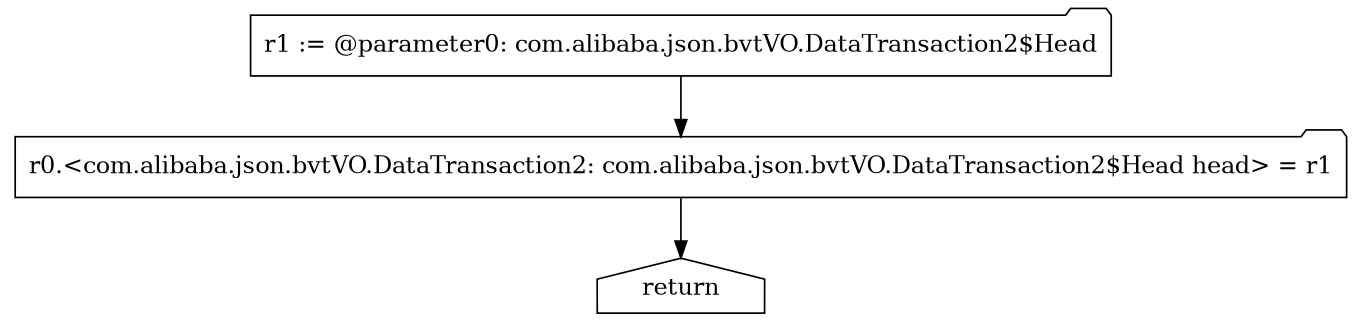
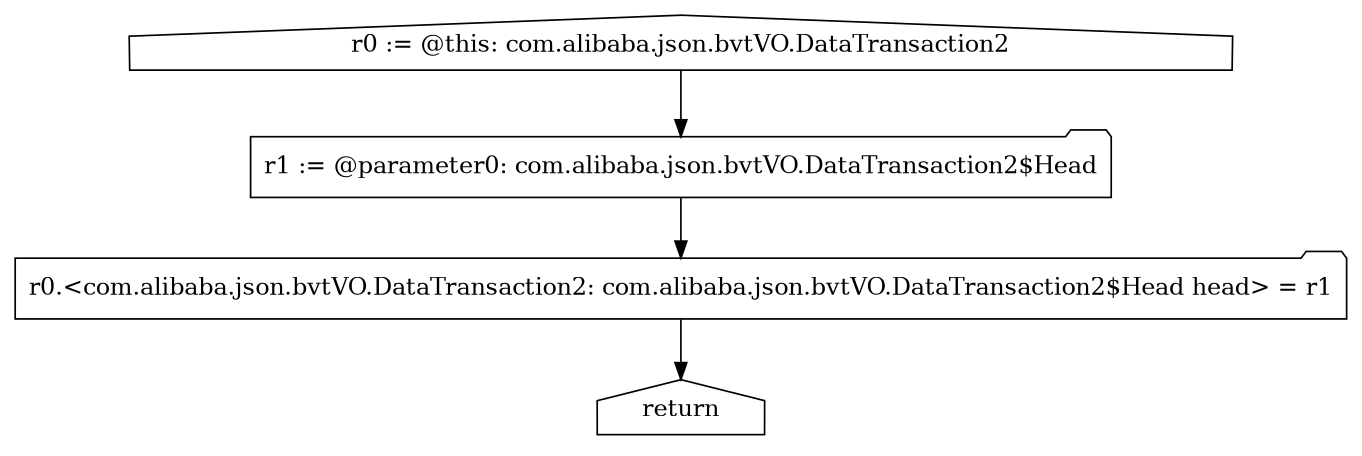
none -> (681, 46)
